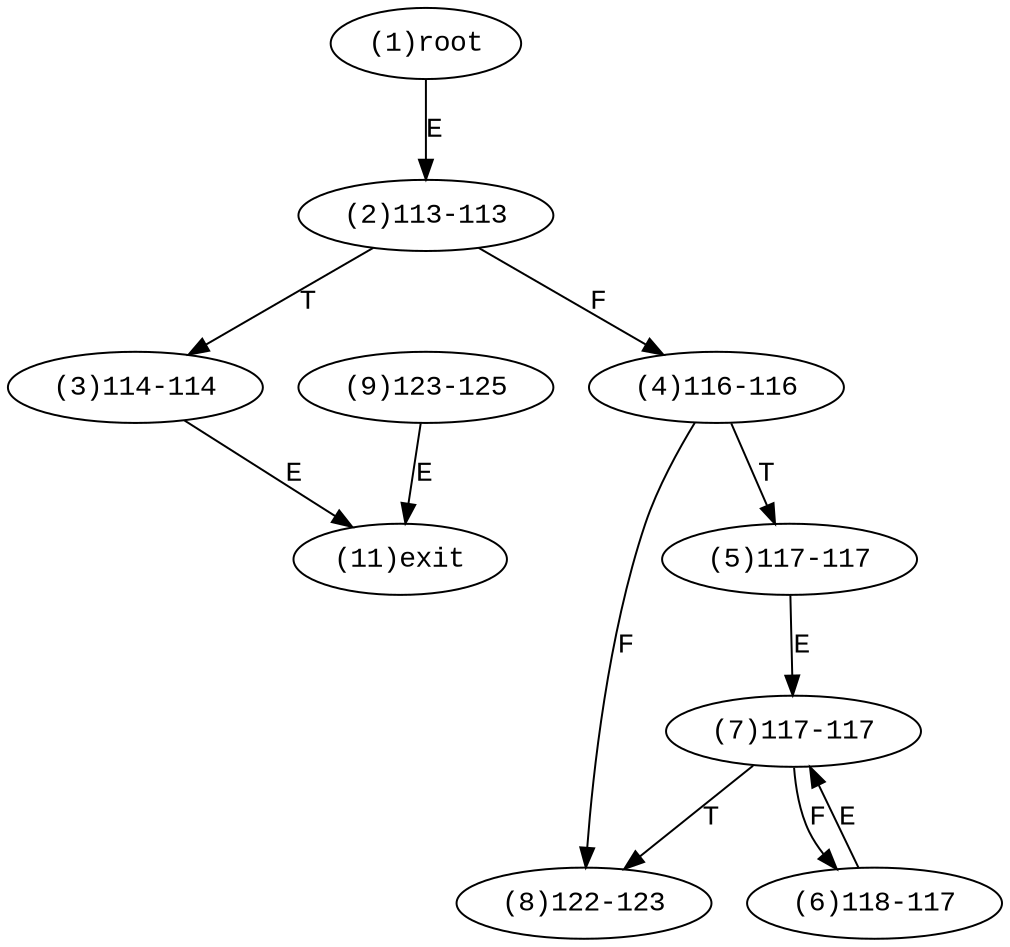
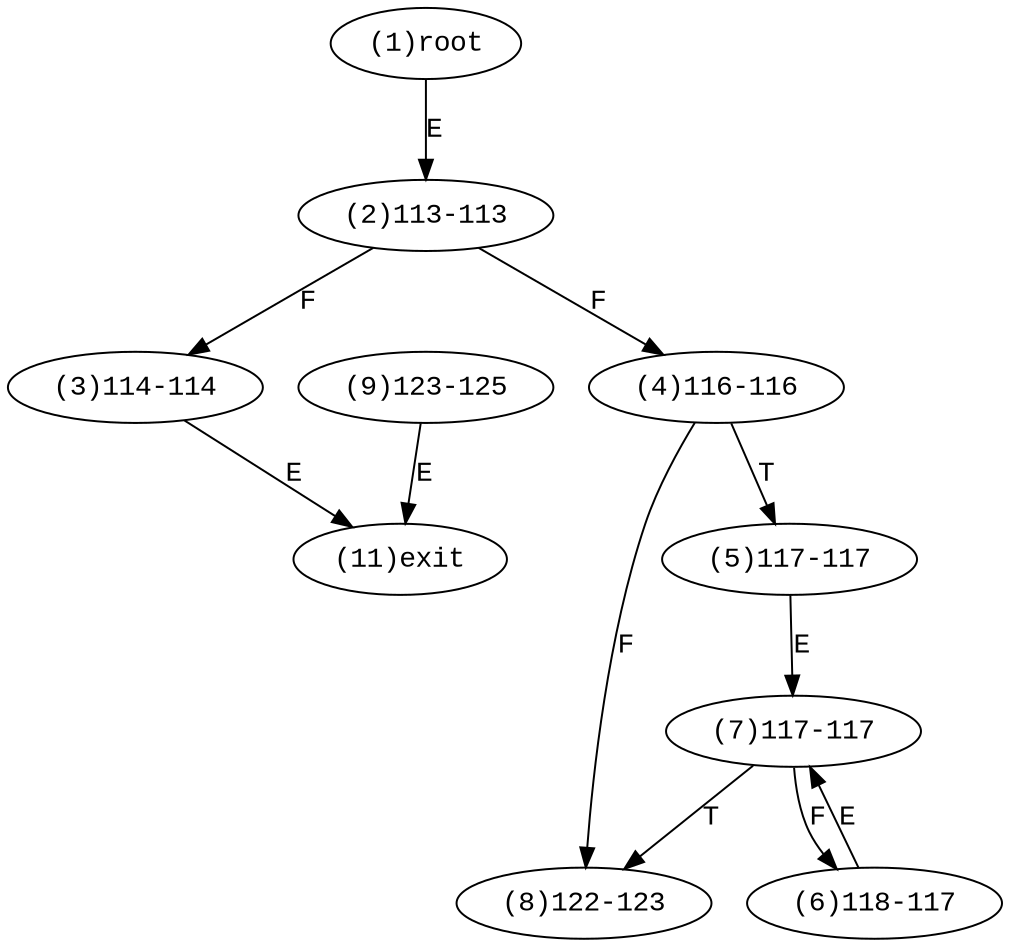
(308, 301) -> (308, 301)
